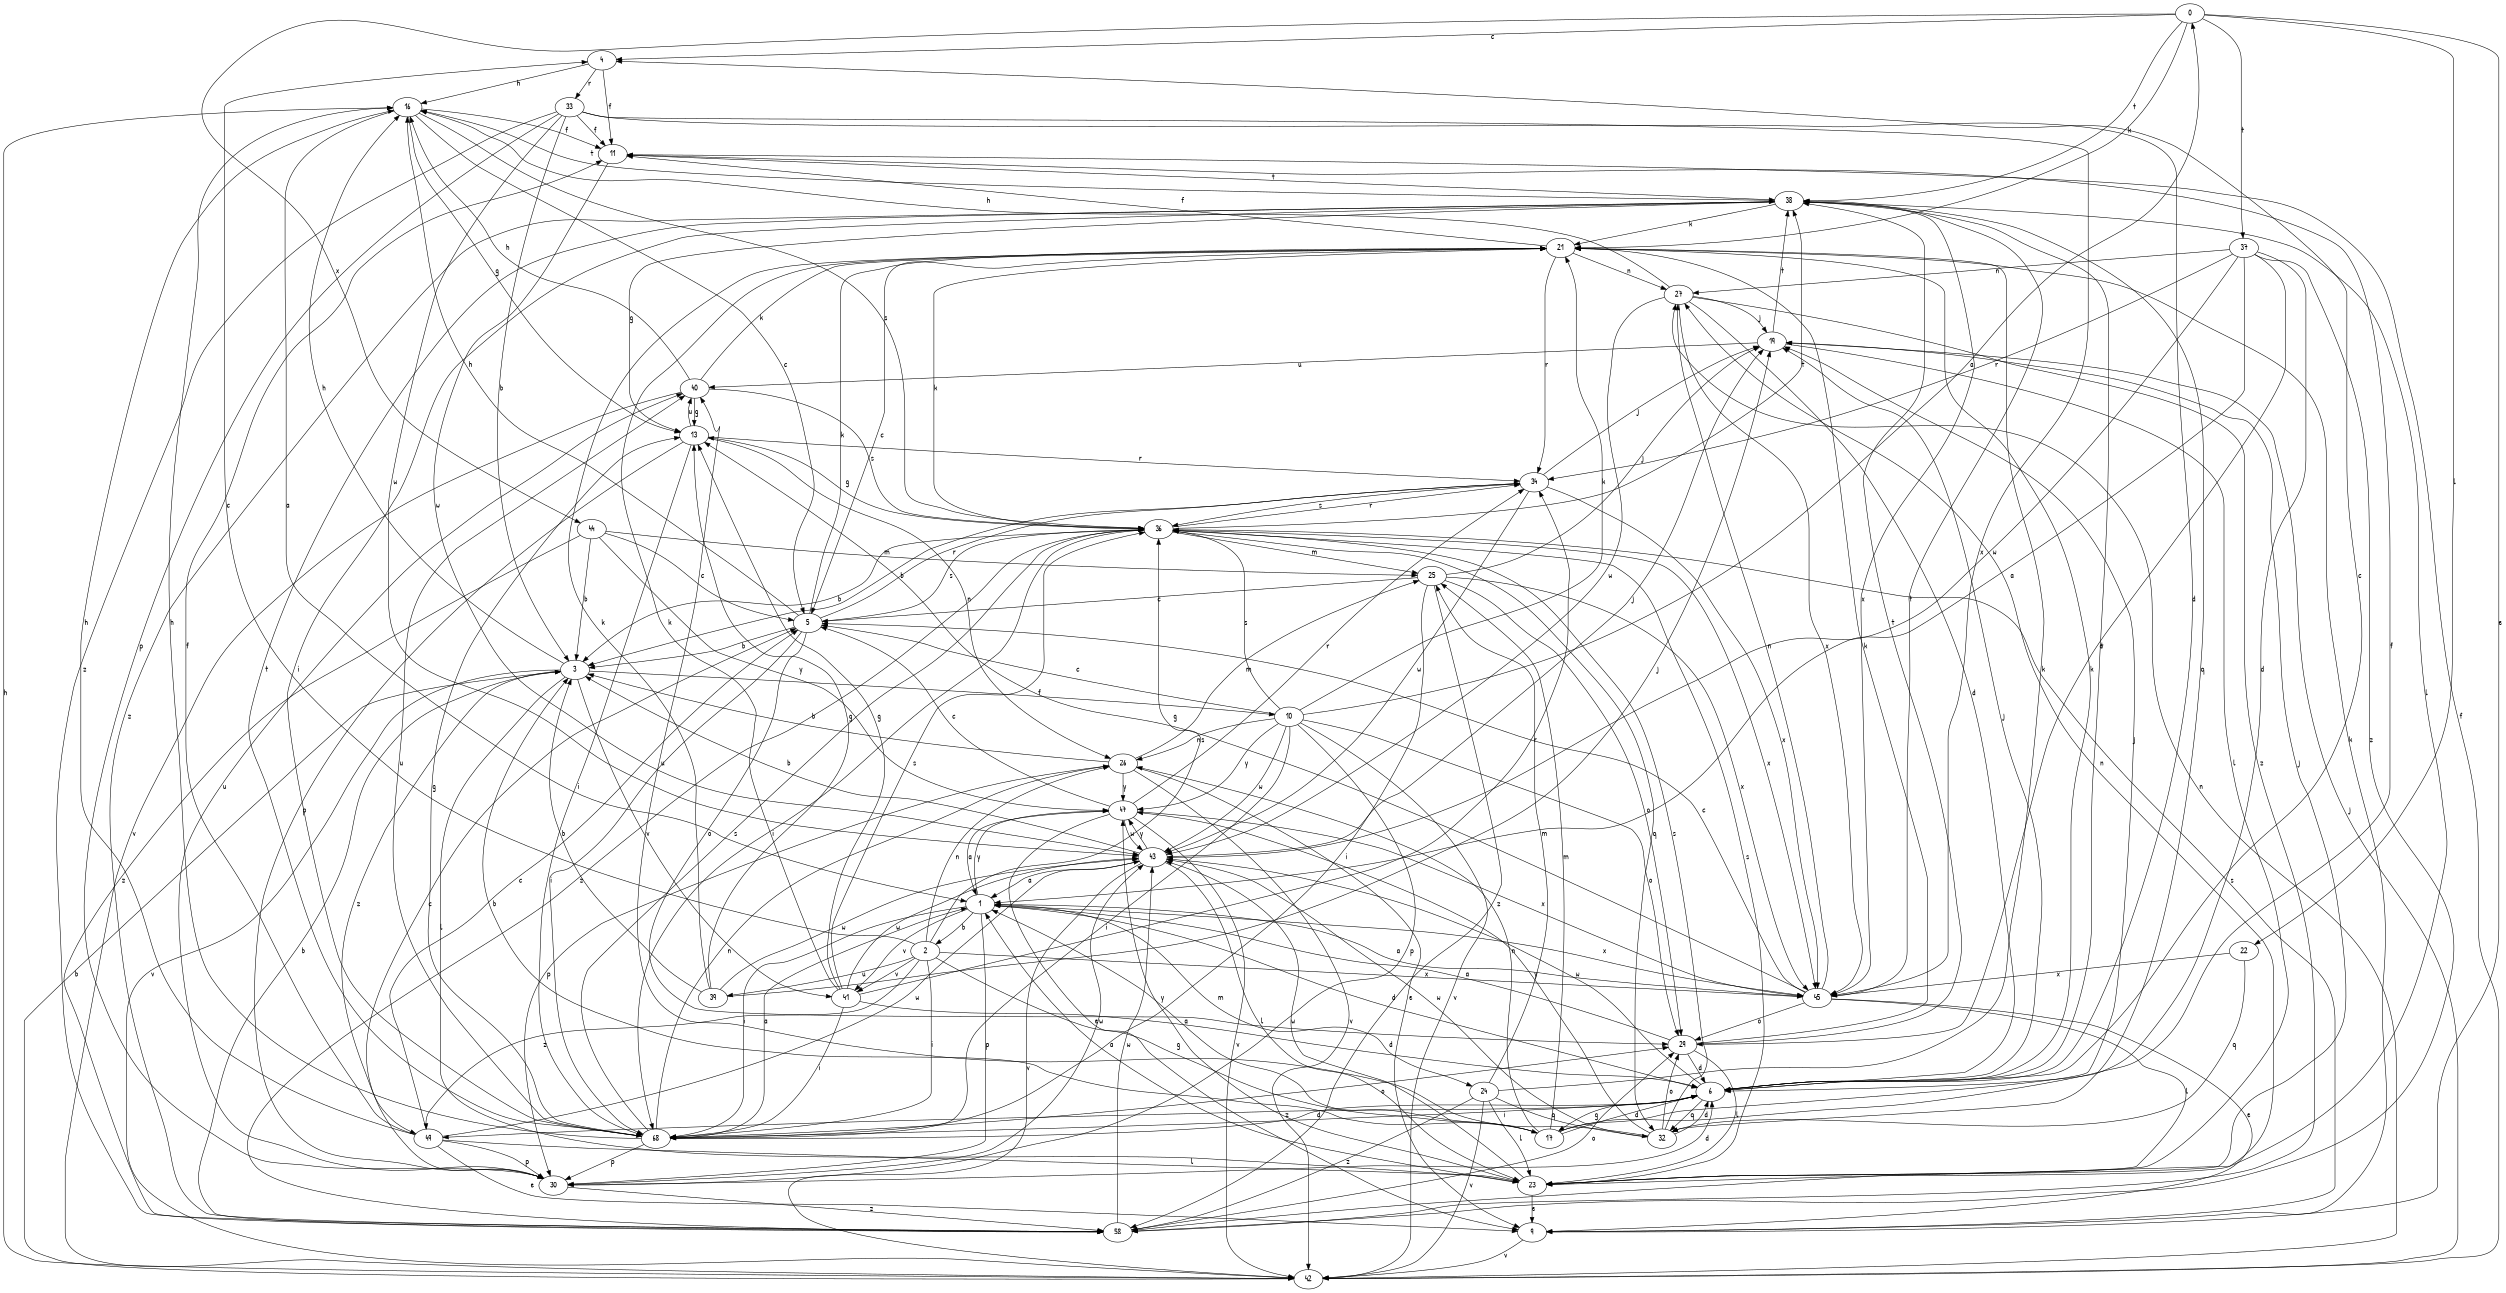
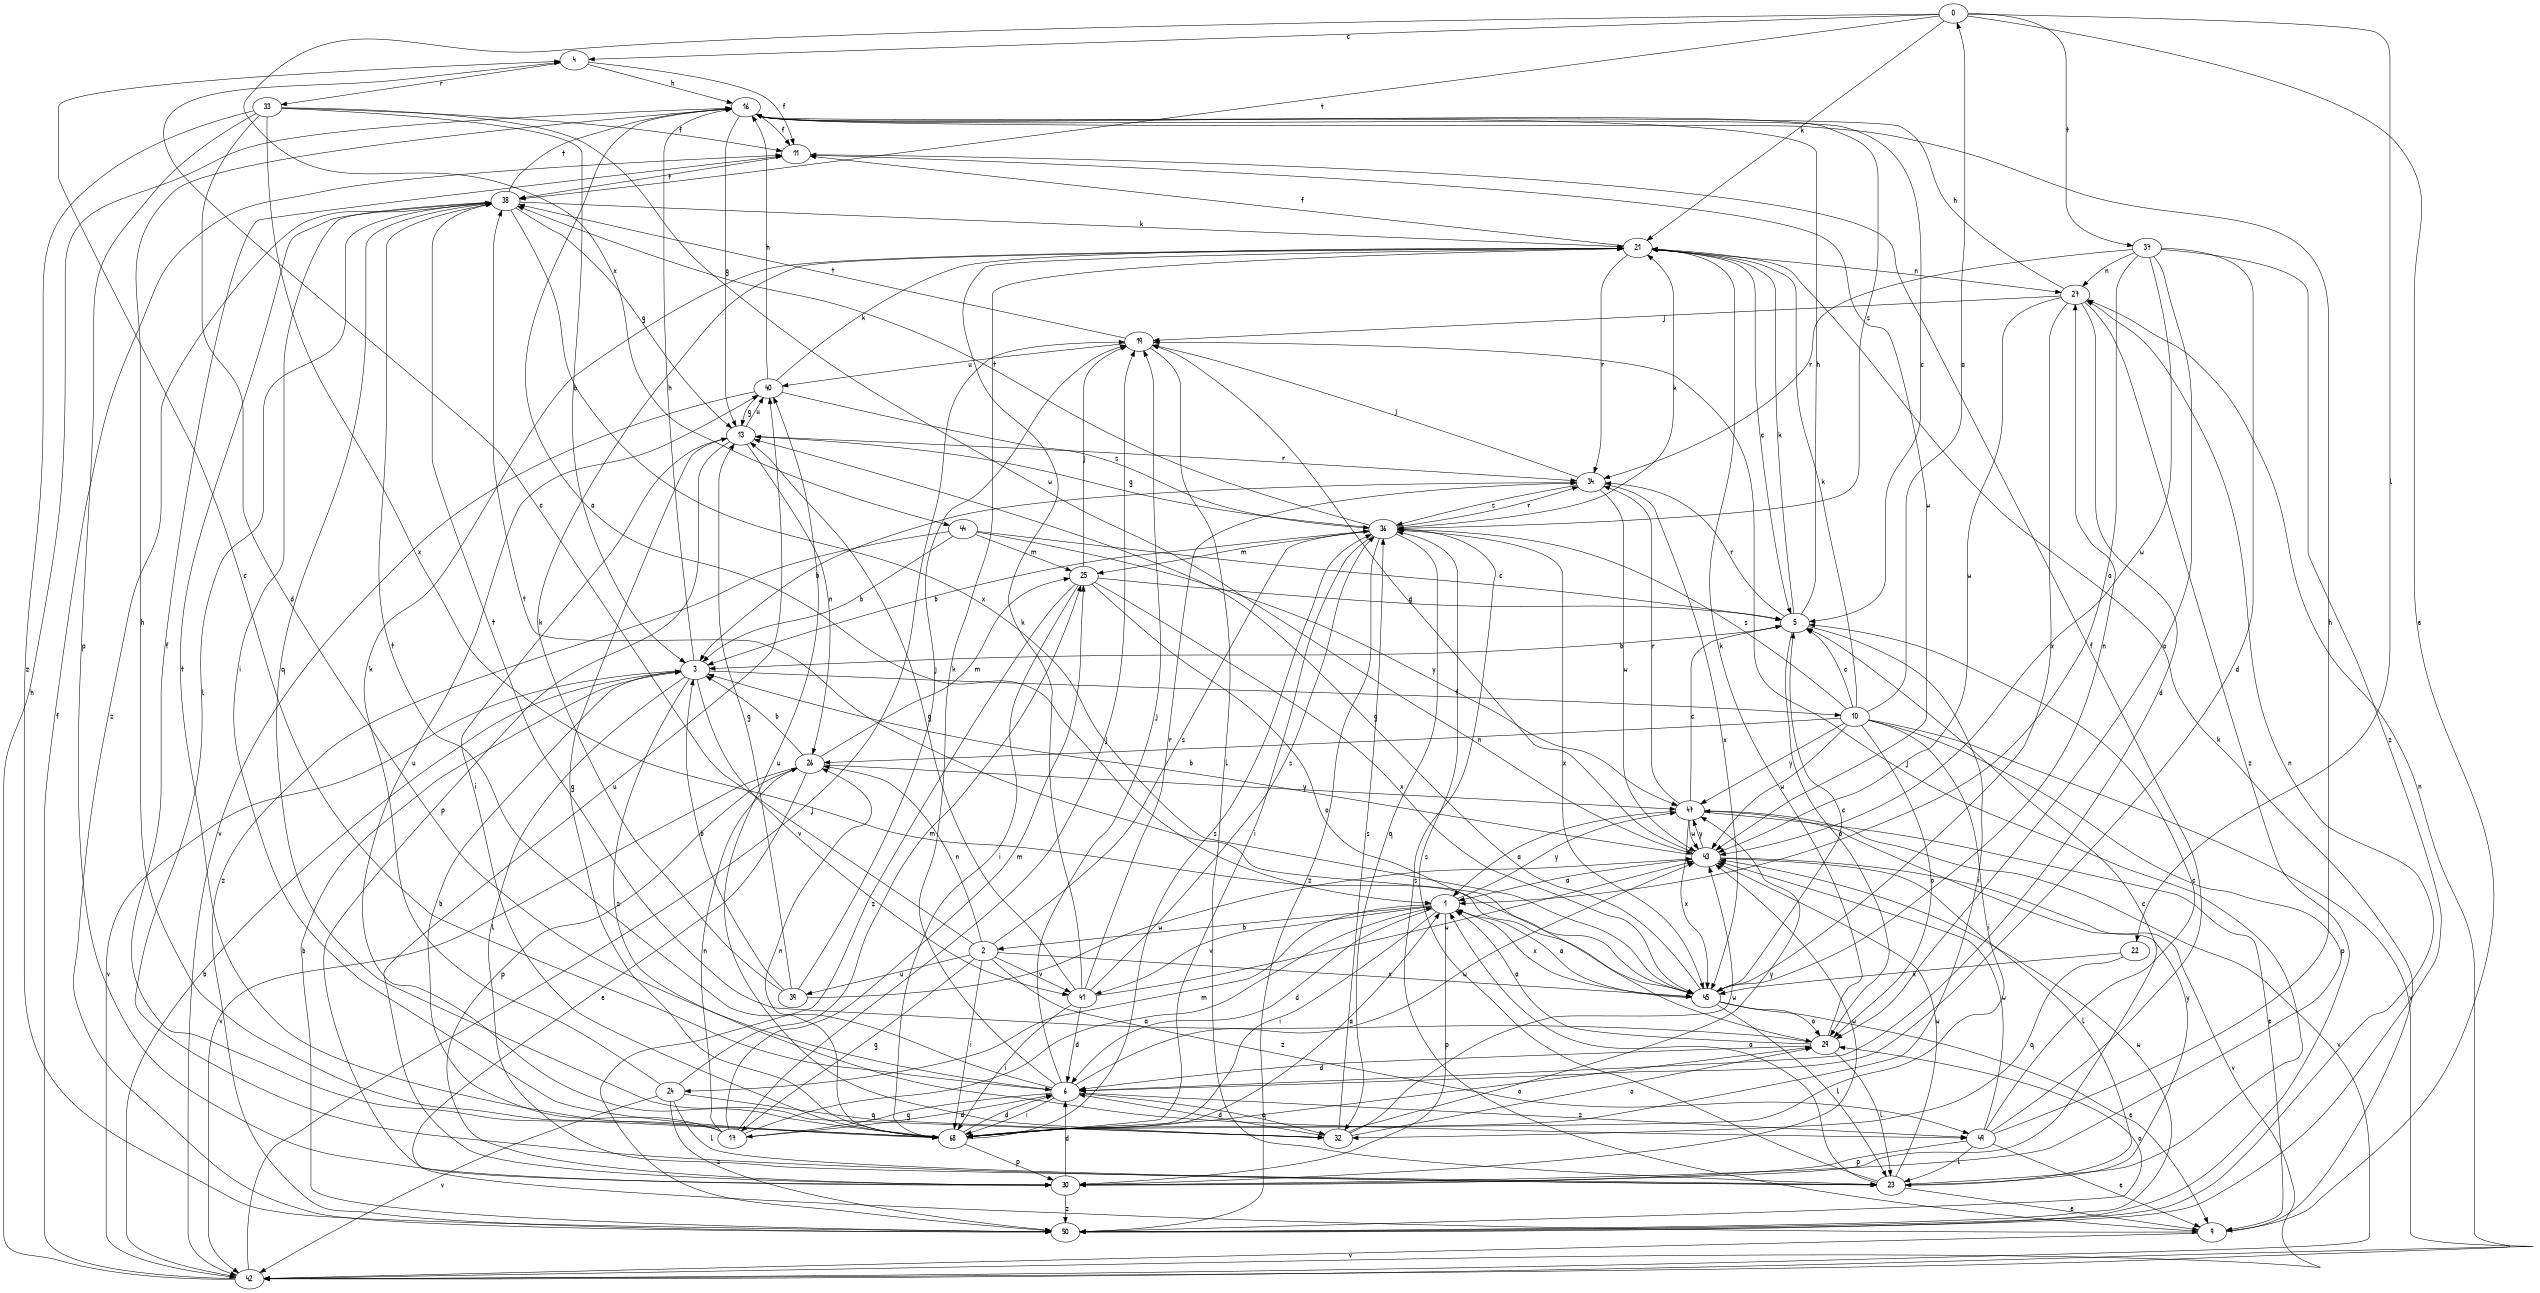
(967, 550) -> none
(1118, 1232) -> (1065, 1232)
